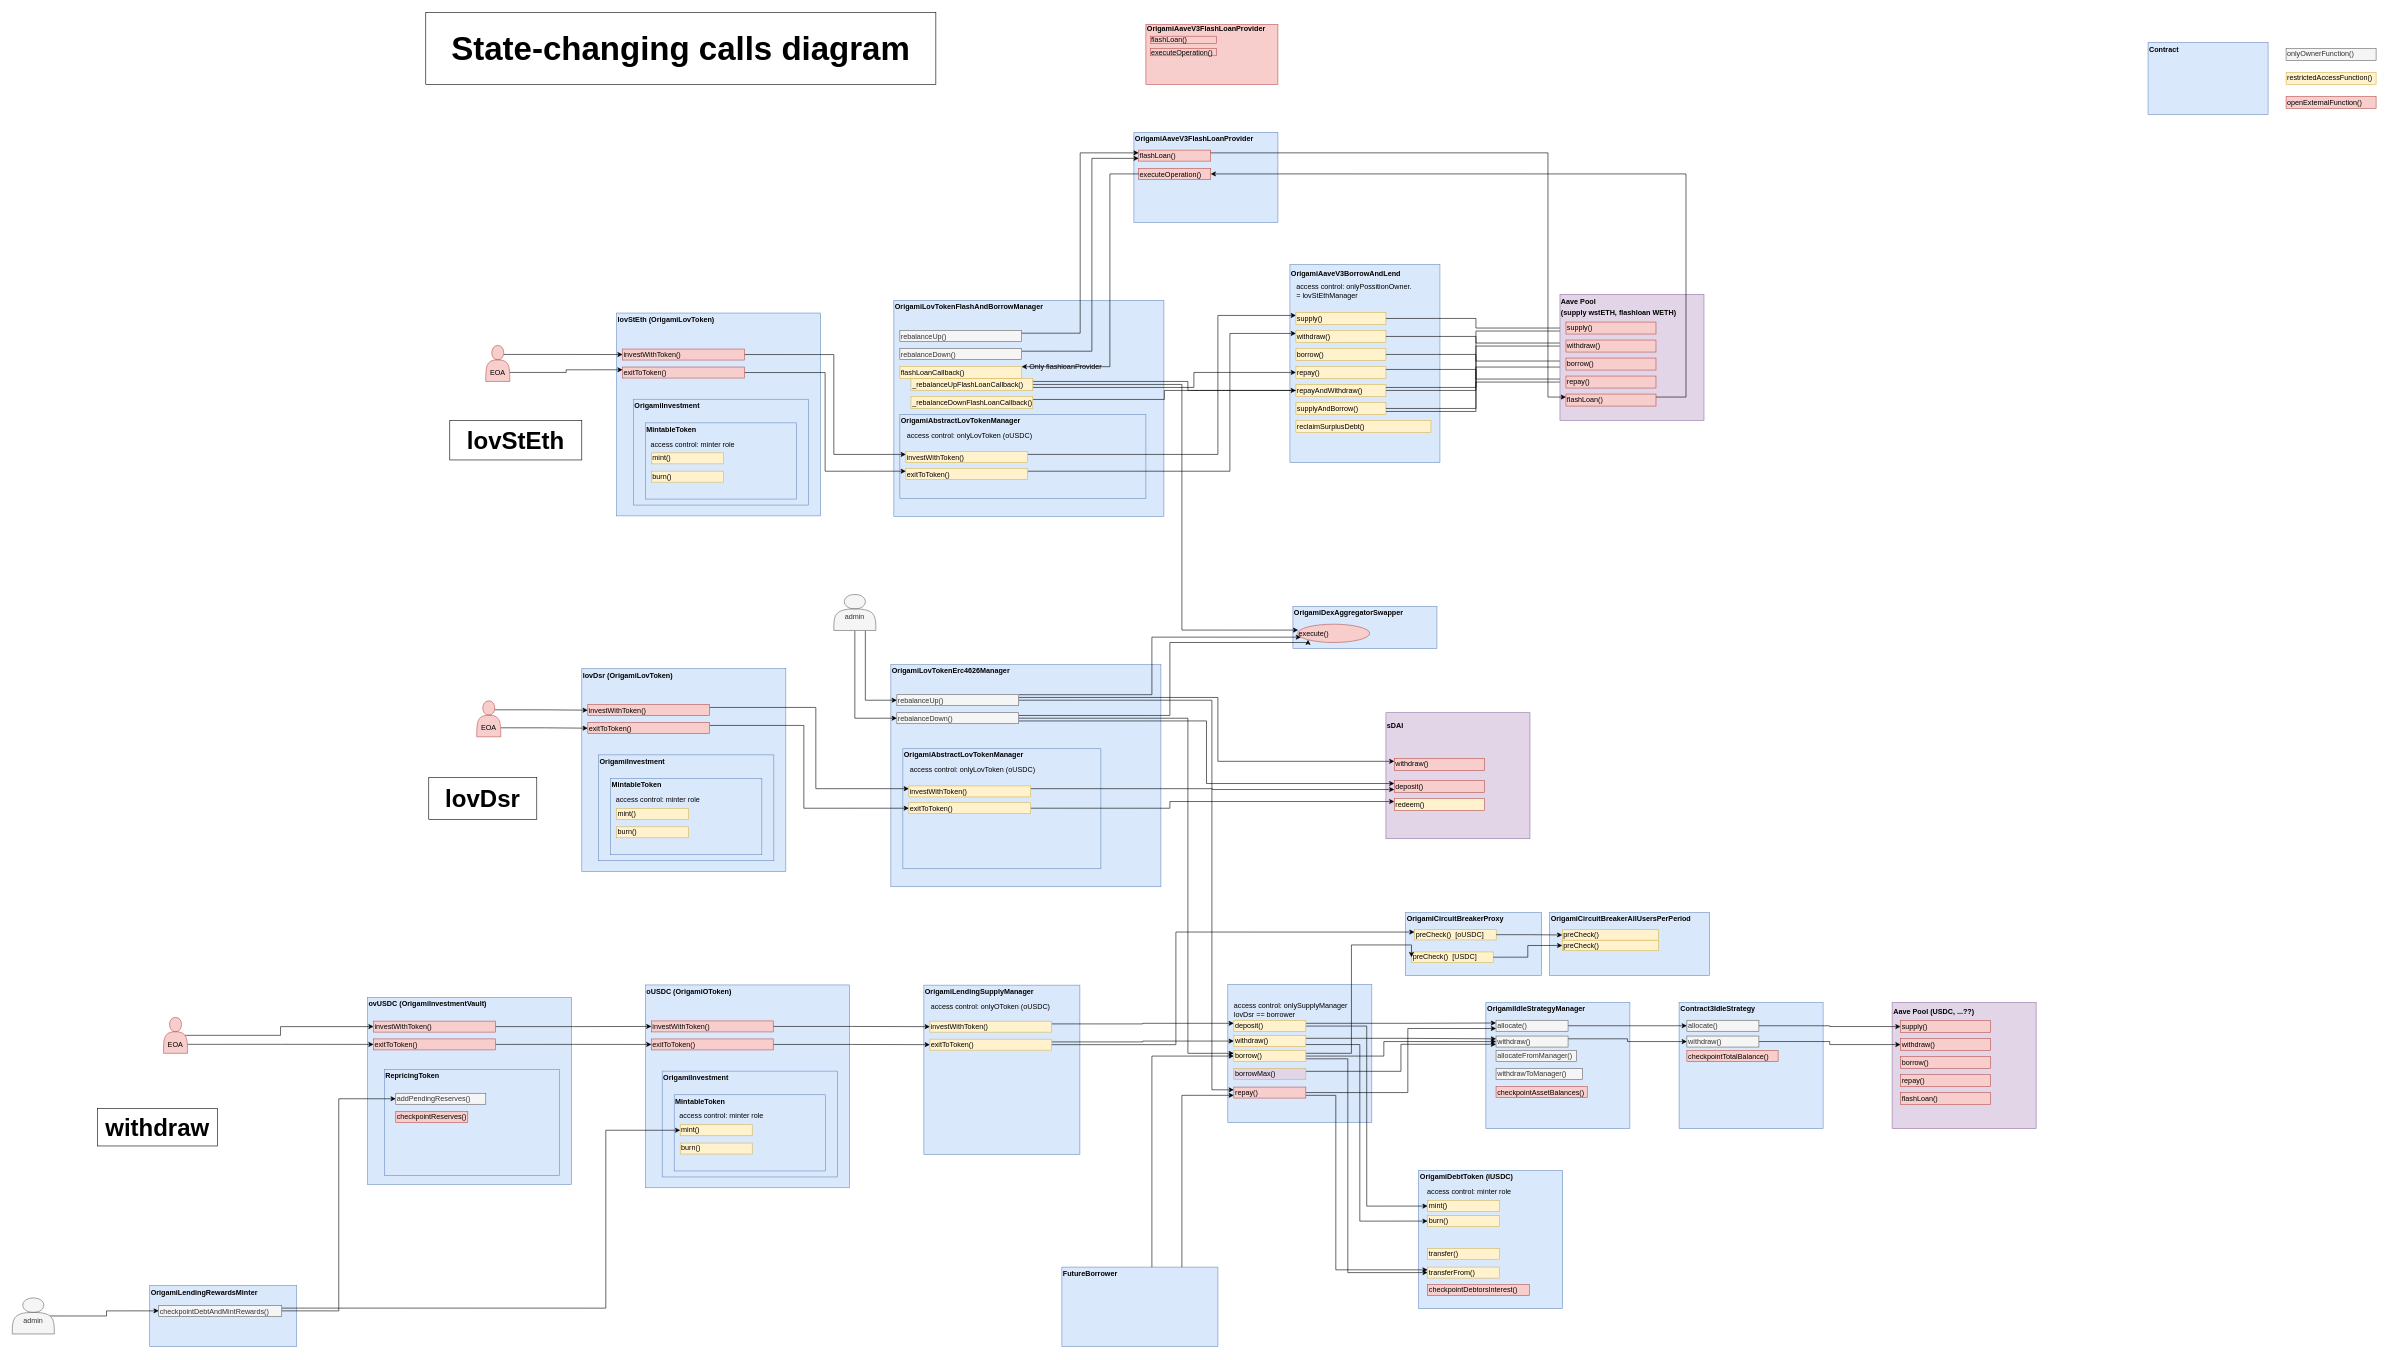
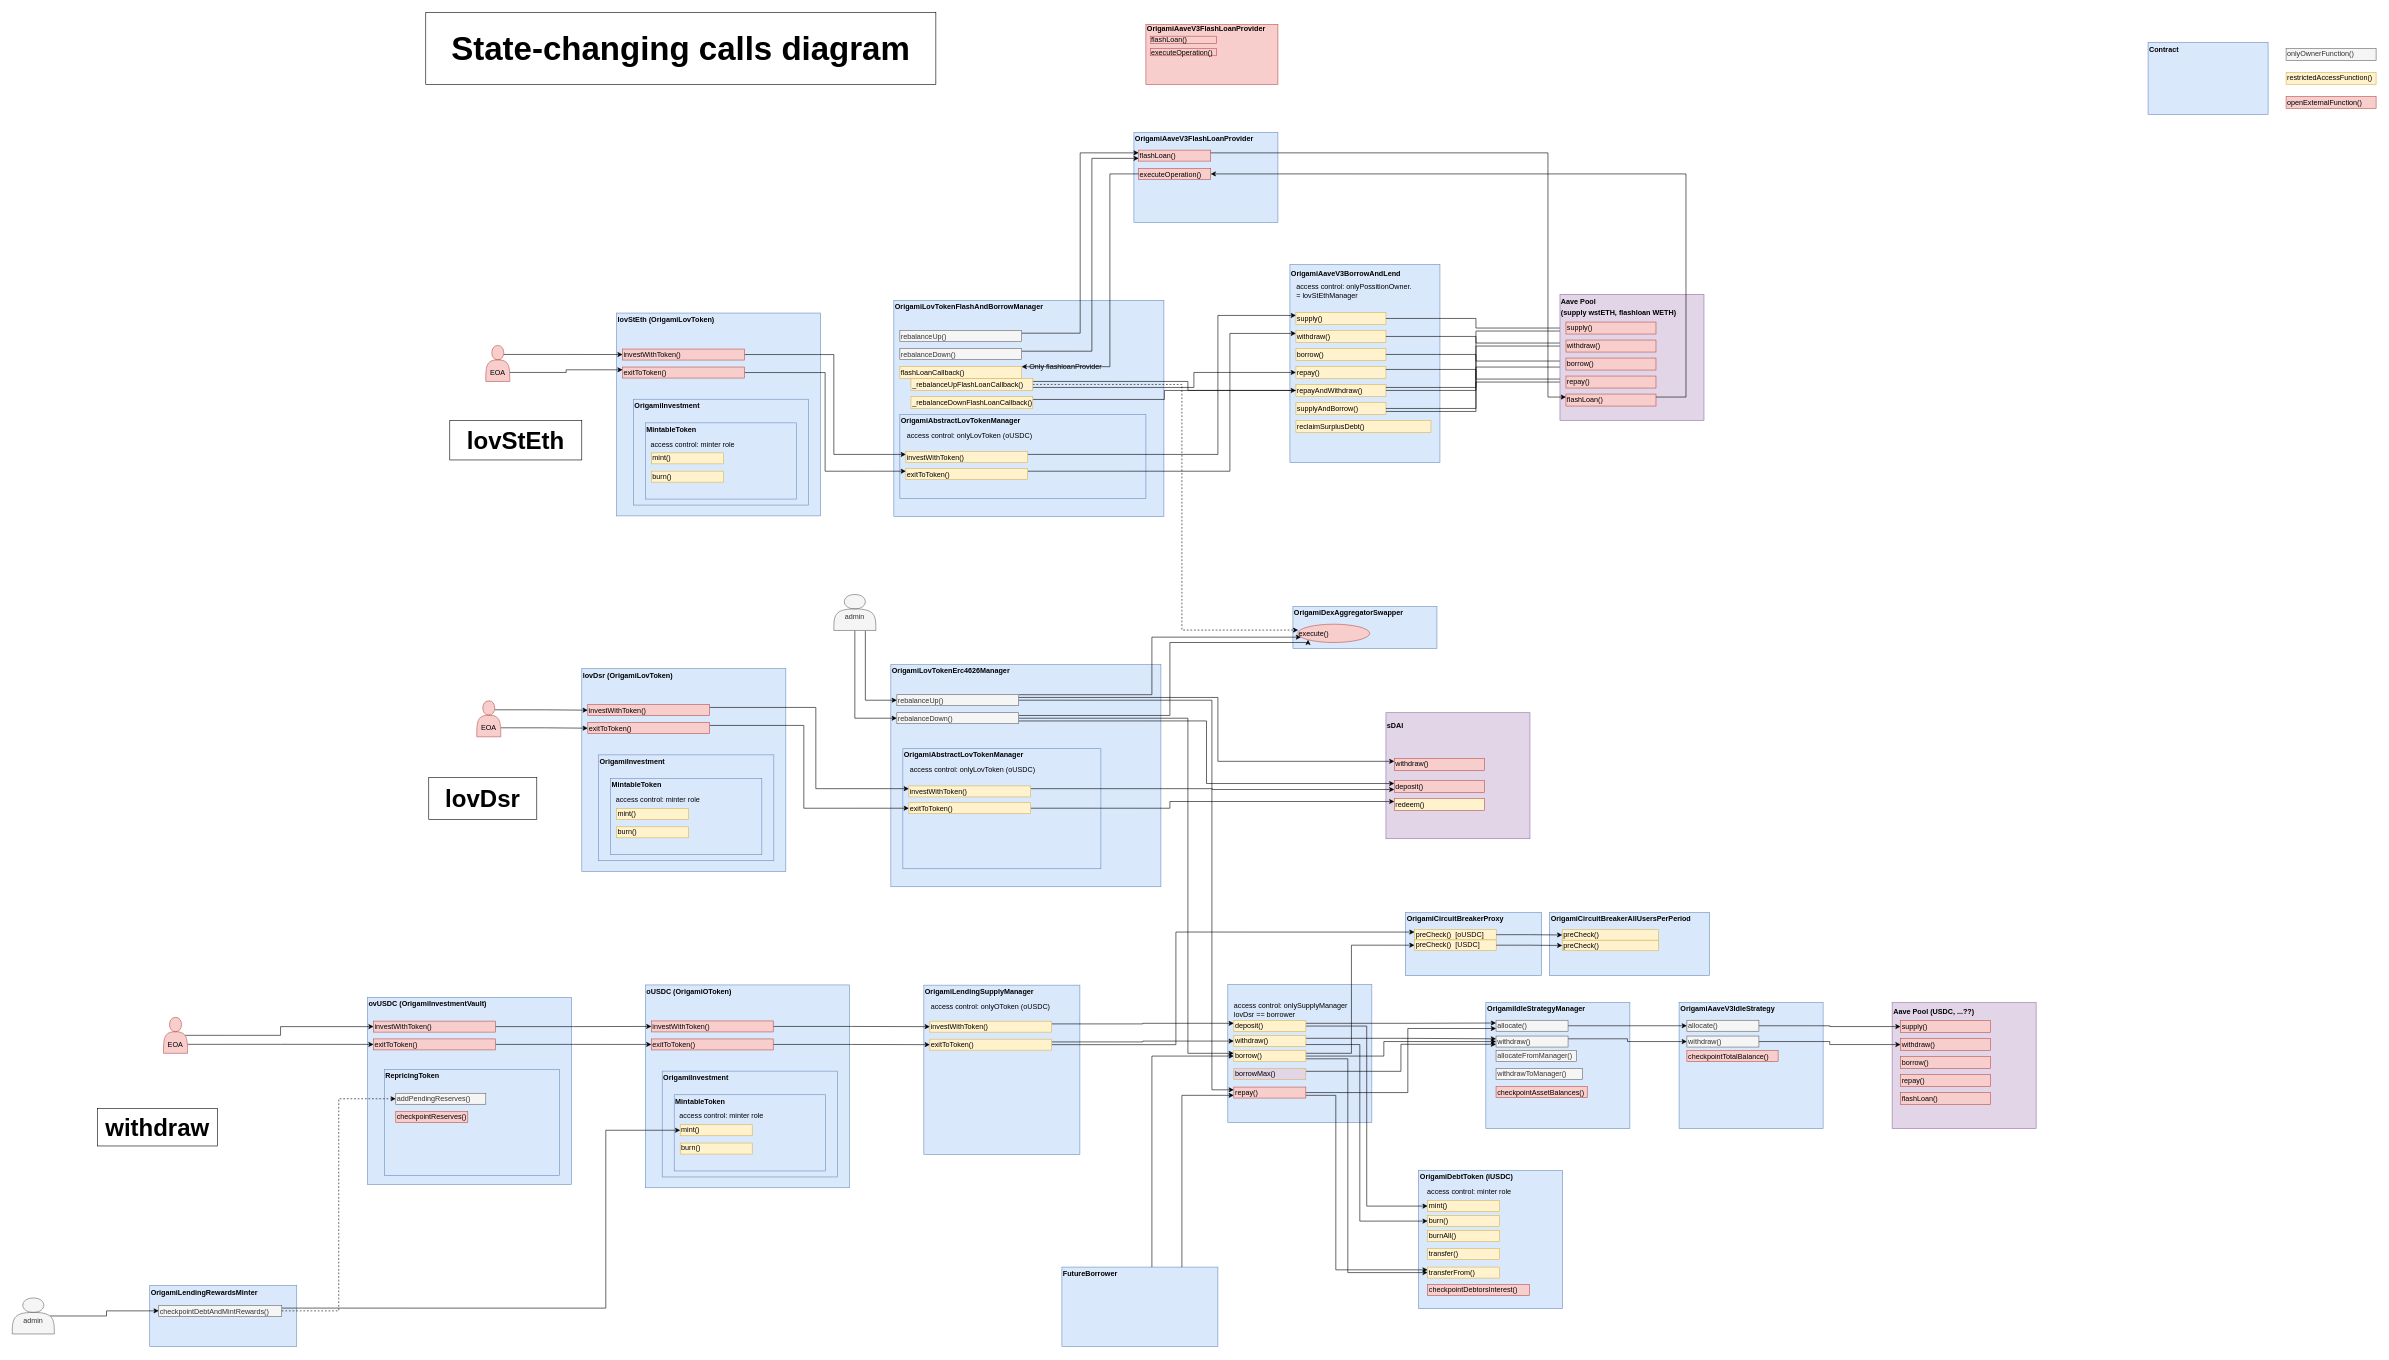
(1182, 488) -> (1182, 488)
(1452, 957) -> (1455, 945)
(1722, 1008) -> (1728, 1008)
(339, 1208) -> (339, 1208)
none -> (1463, 1236)
